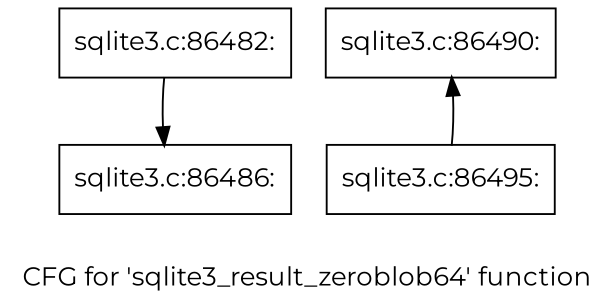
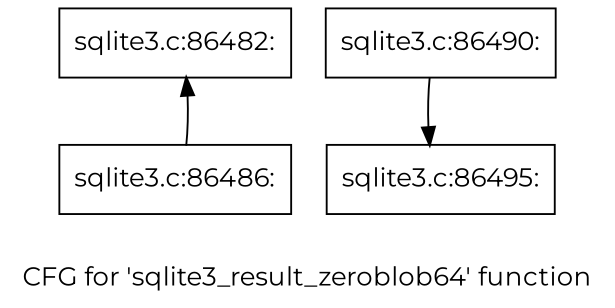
(163, 102) -> (188, 121)
(453, 121) -> (428, 102)
